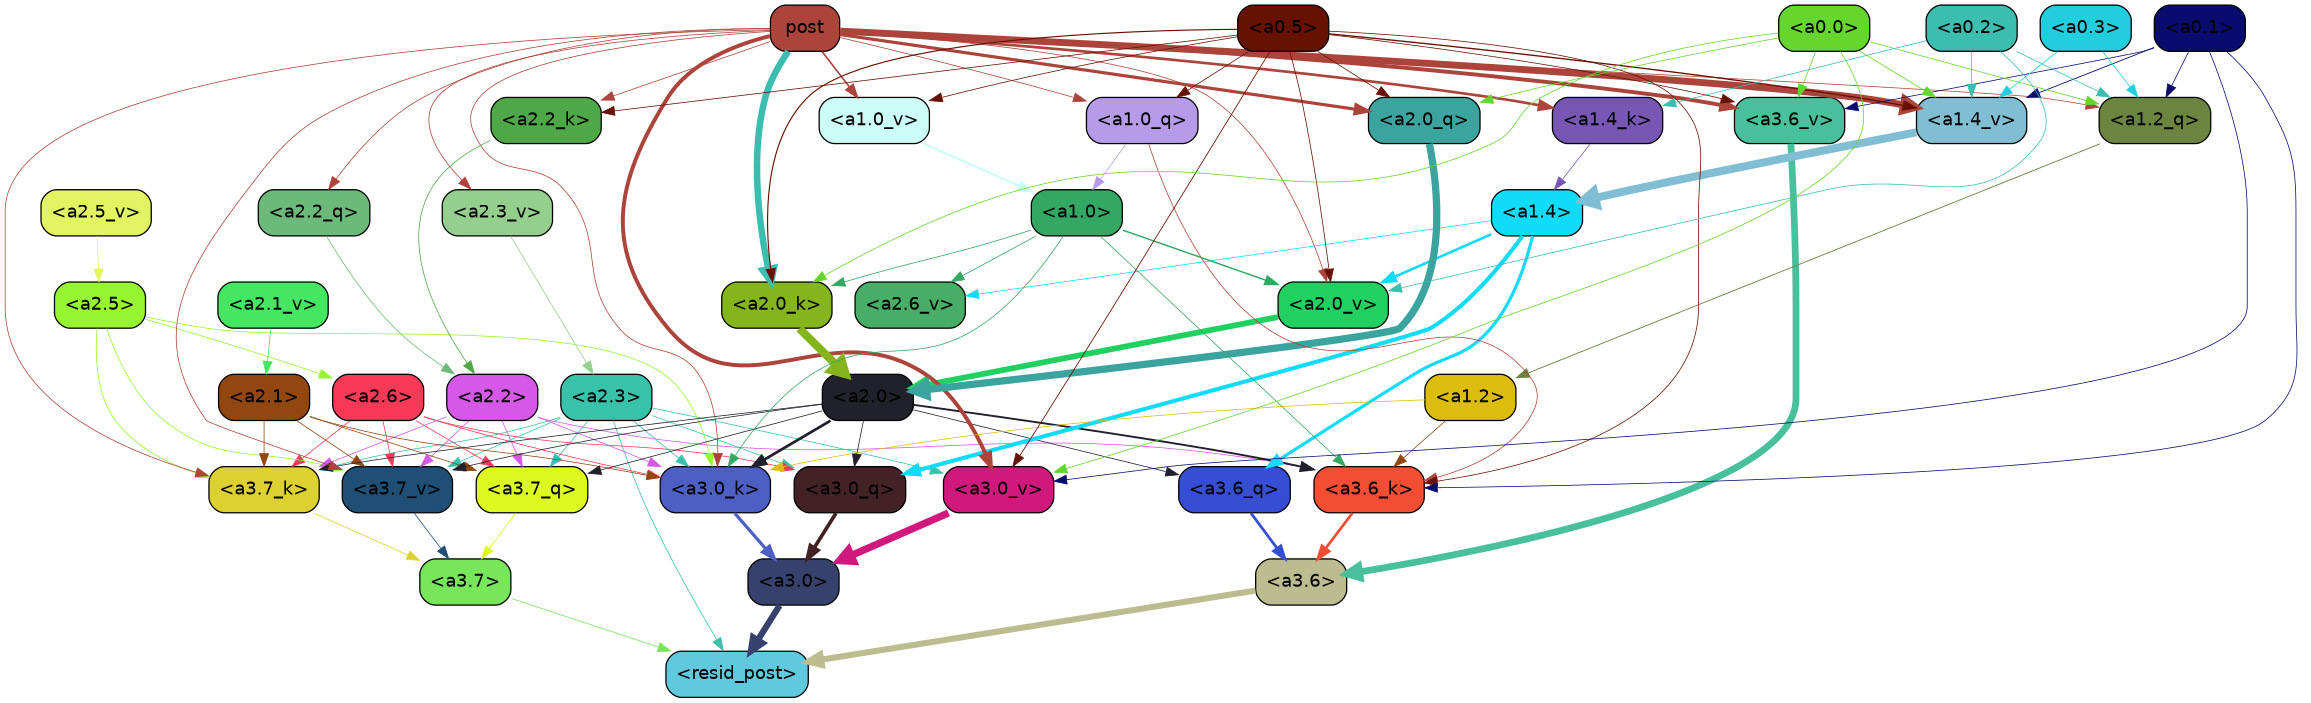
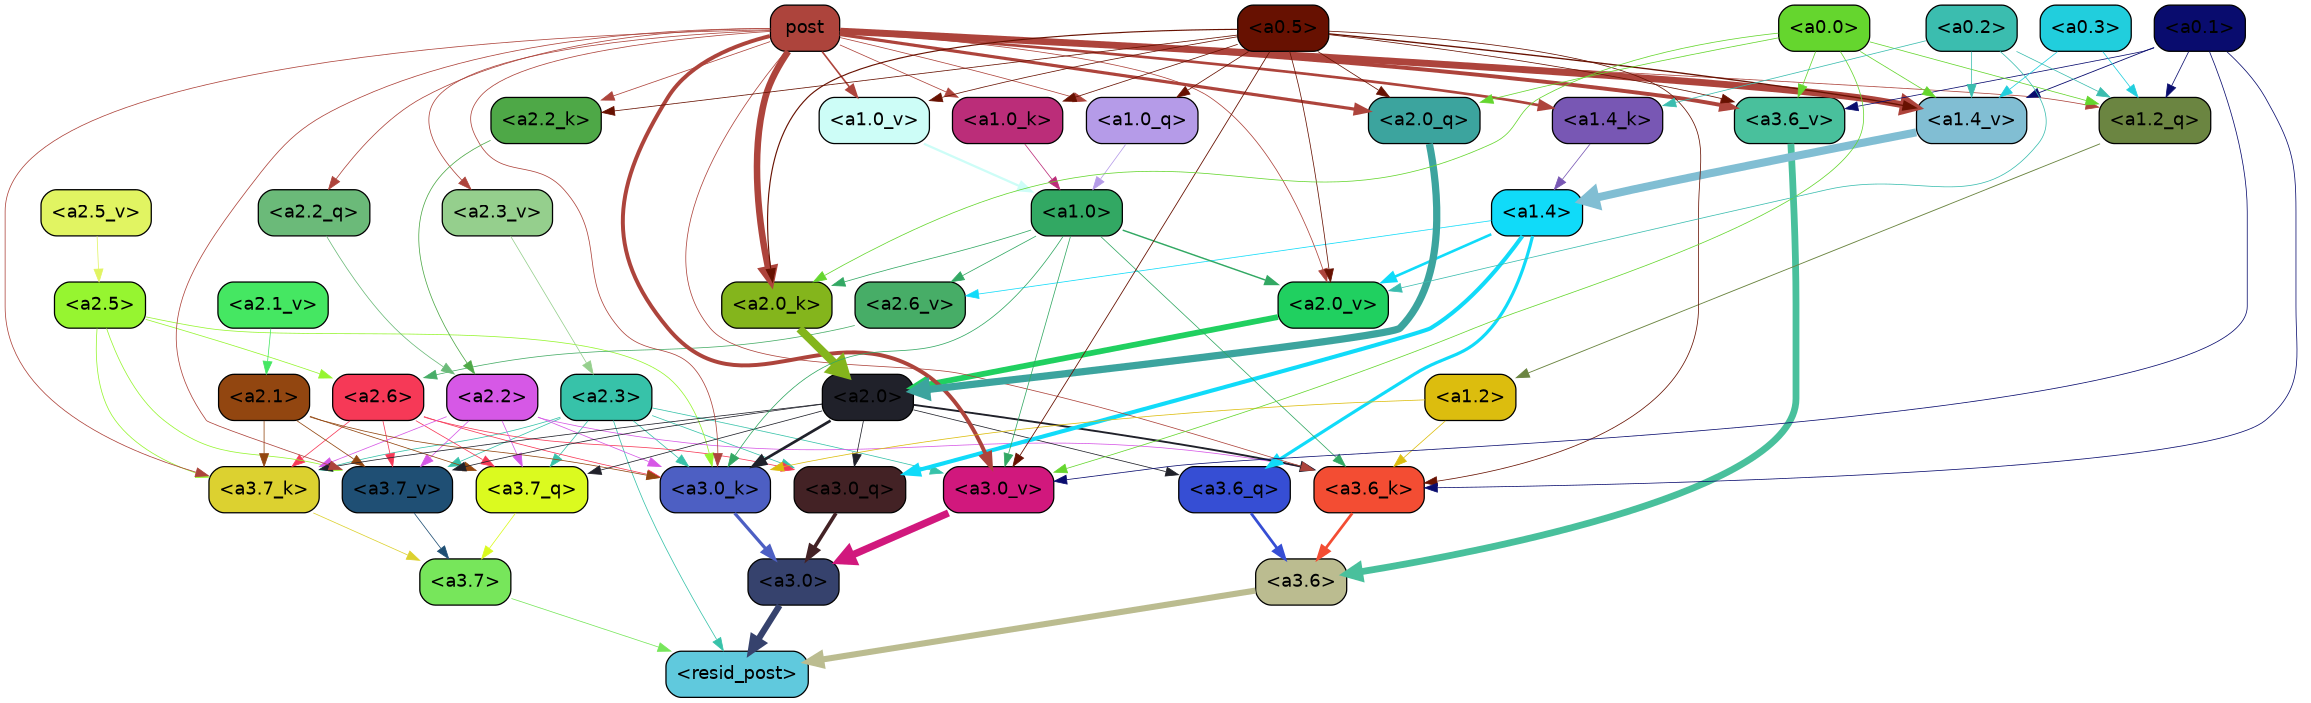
none -> (1008, 121)
(757, 157) -> (757, 157)
(1419, 340) -> (854, 365)
none -> (1040, 345)
none -> (635, 350)
(1424, 439) -> (1424, 439)
